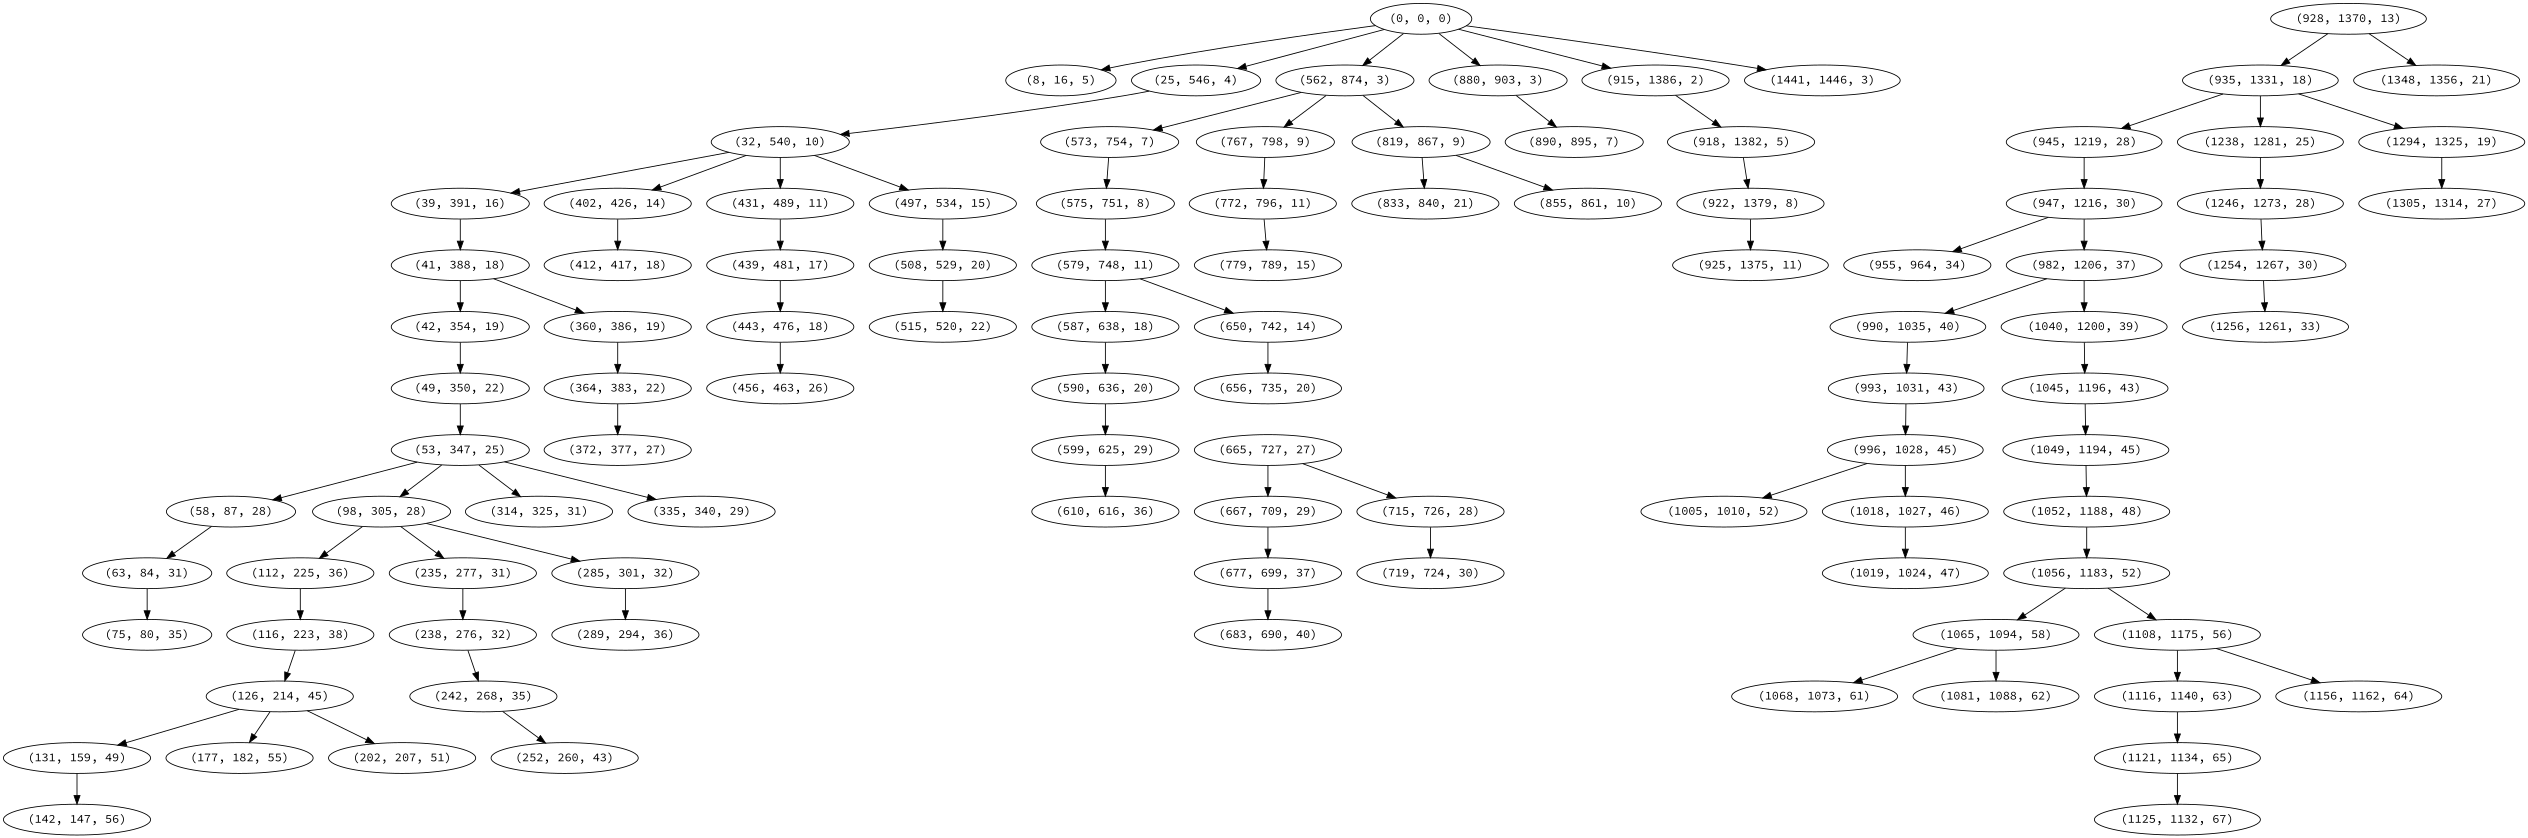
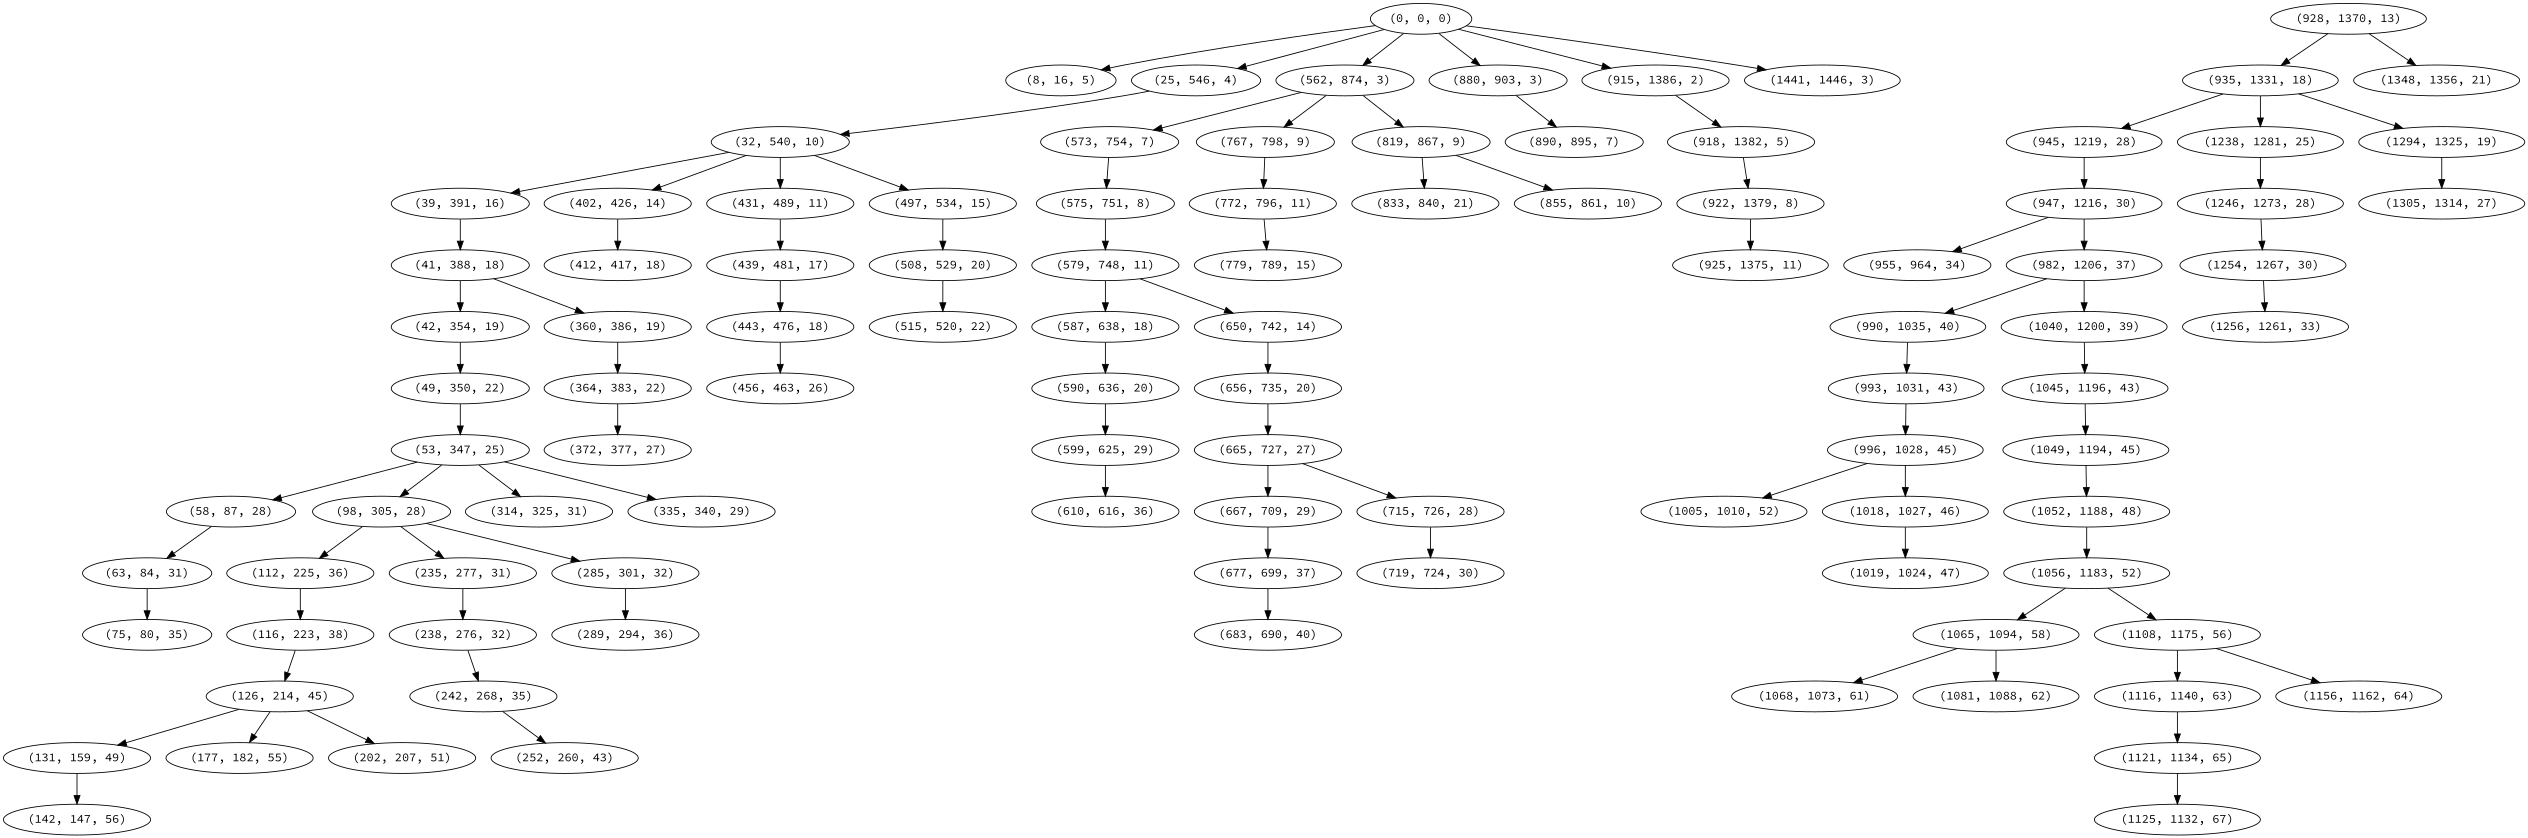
none -> (1268, 415)
